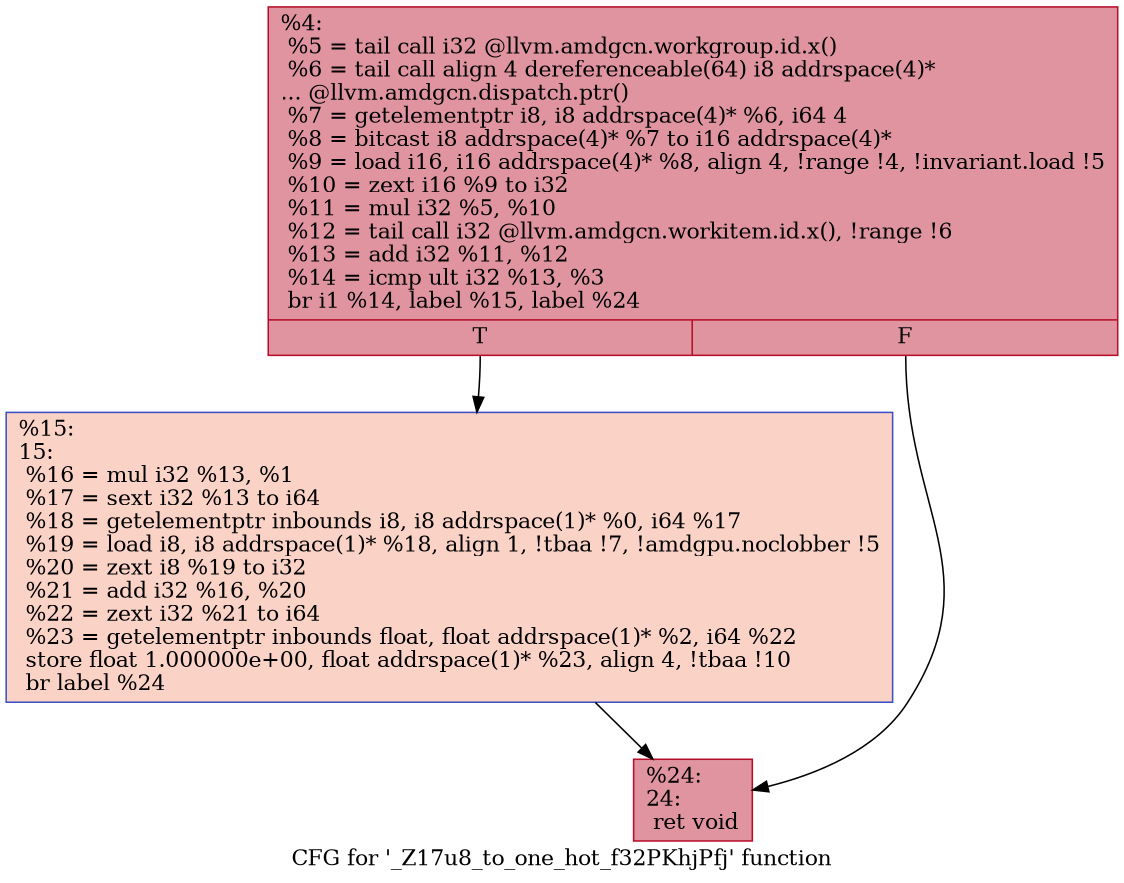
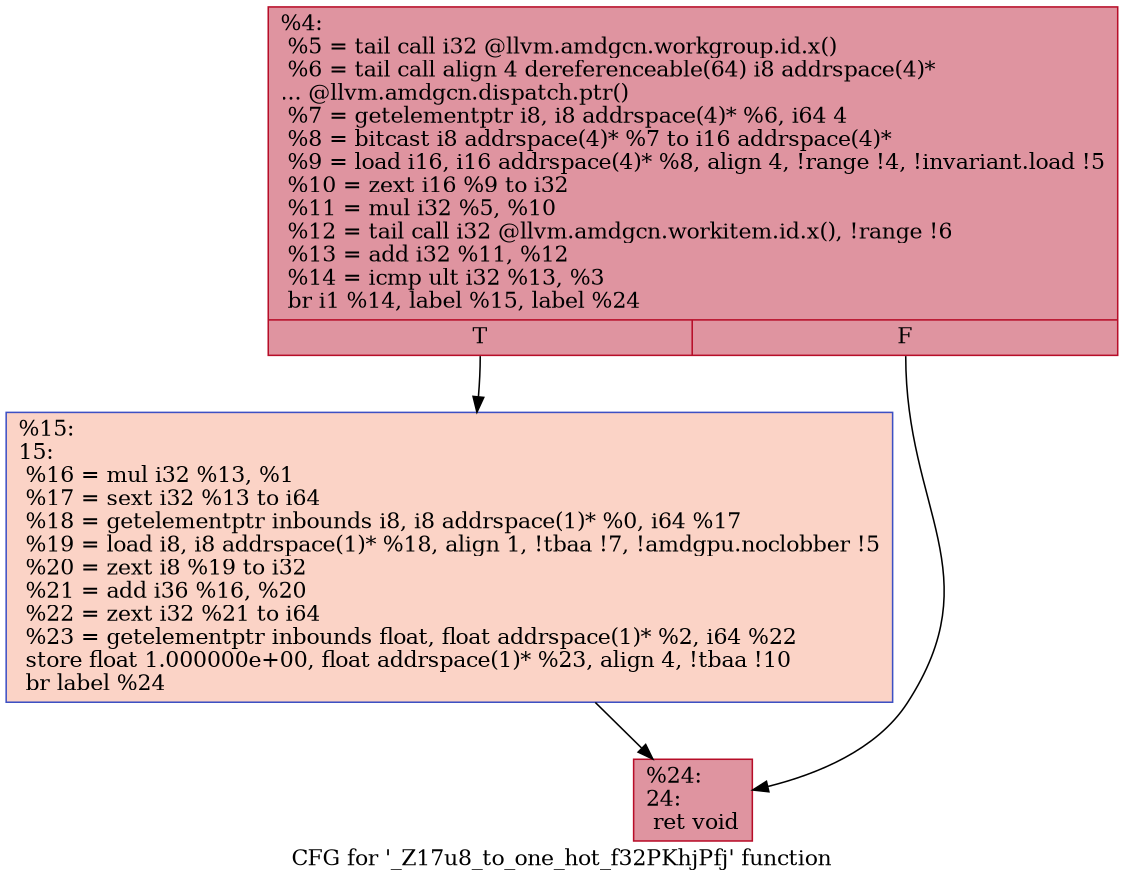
(163, 591) -> (163, 591)
